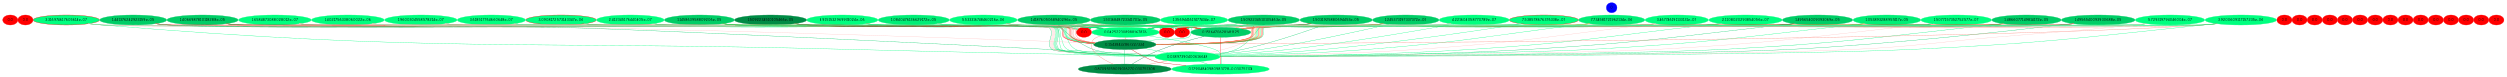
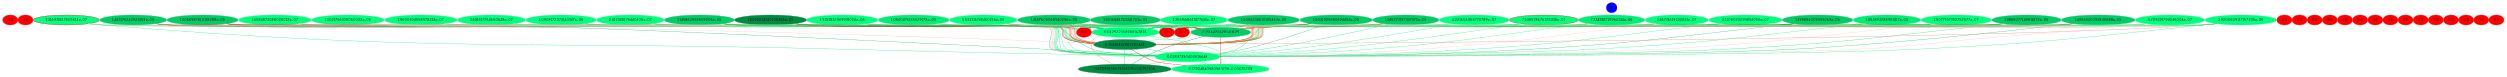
(561, 20) -> (561, 20)
(1125, 38) -> (1079, 39)
